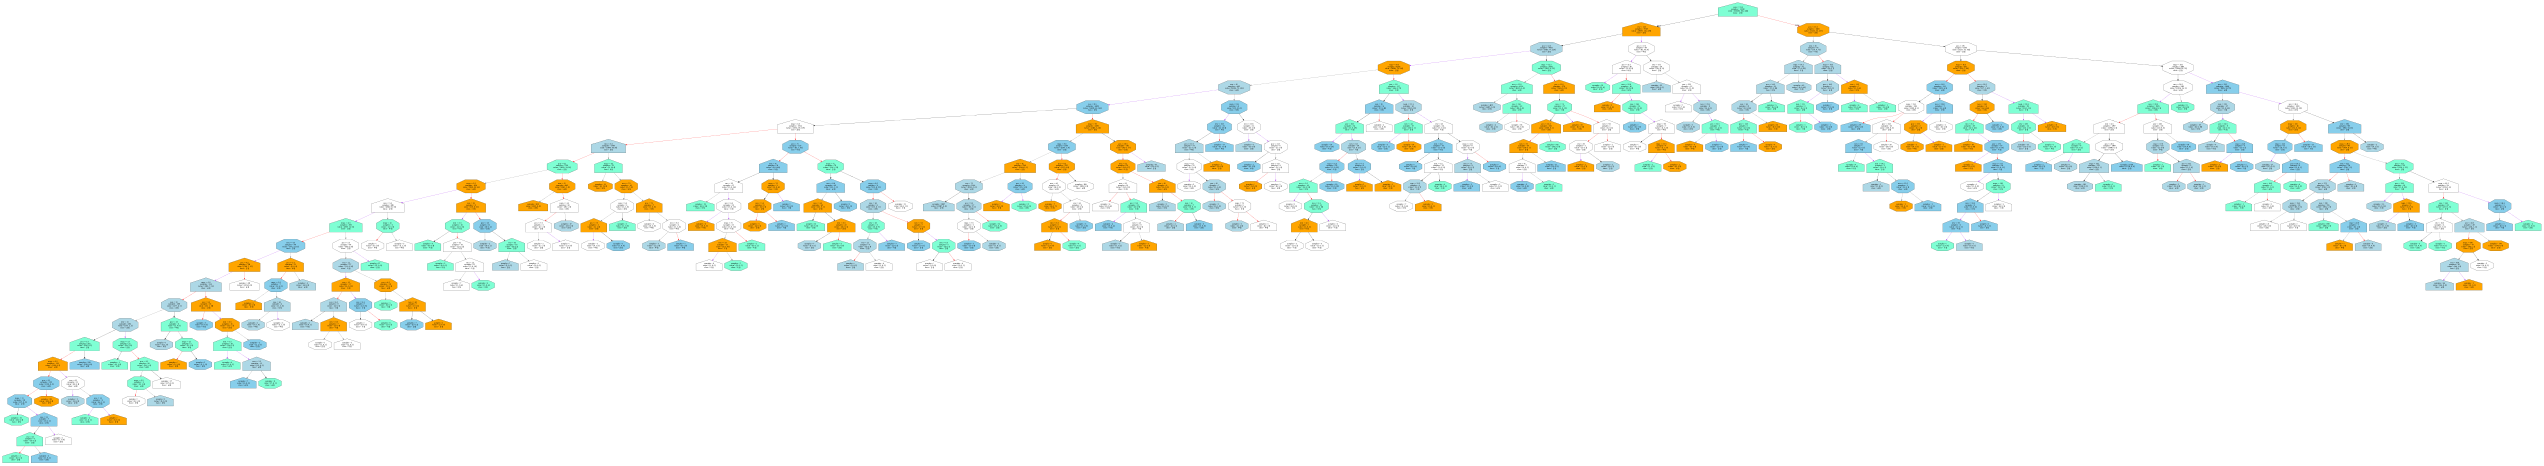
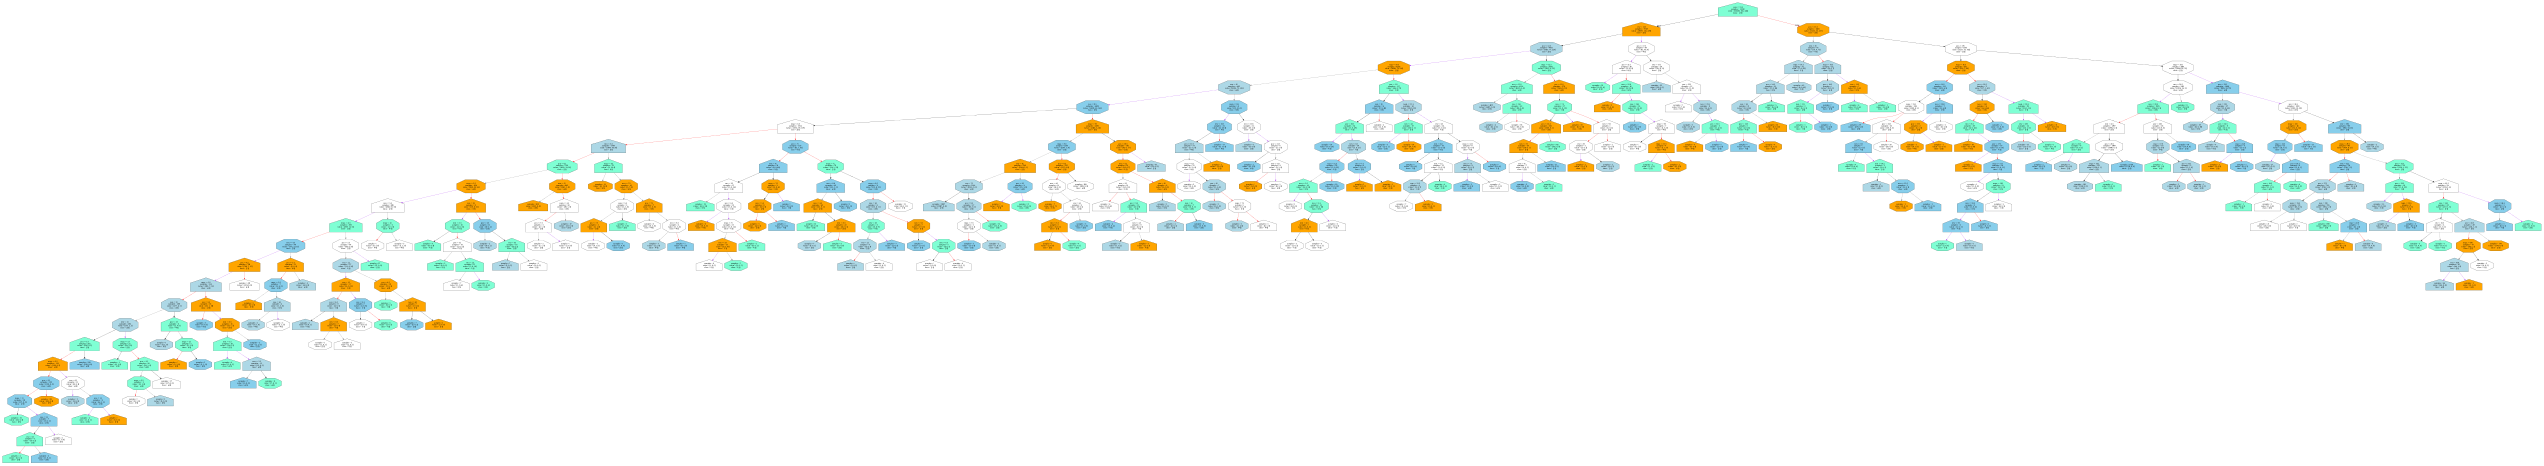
(470, 266) -> (470, 266)
